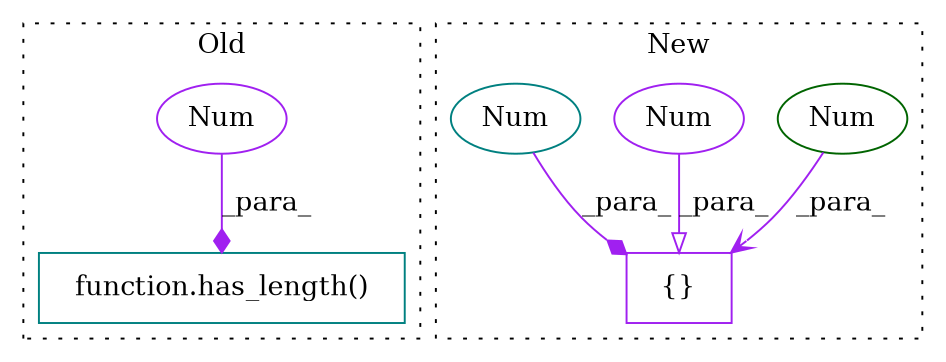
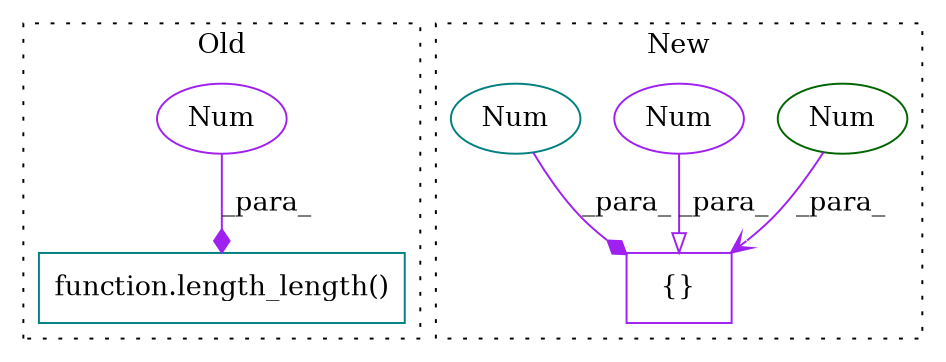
(222, 288) -> (222, 288)
